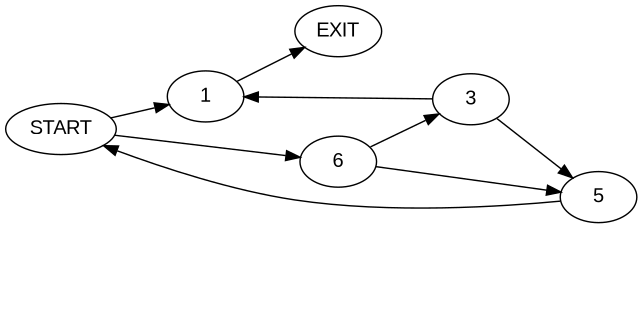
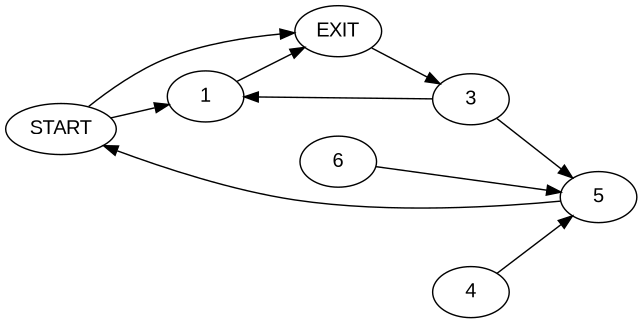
(398, 134) -> (400, 63)
(200, 145) -> (178, 54)
none -> (471, 292)
